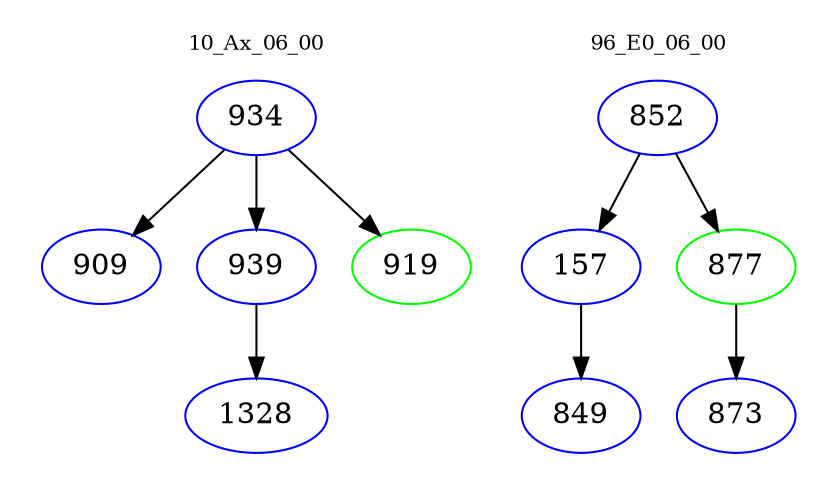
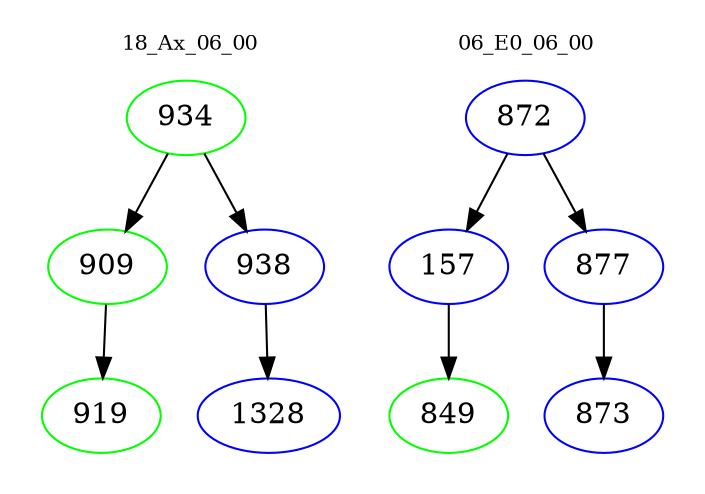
(256, 44) -> (190, 44)
(659, 44) -> (526, 44)
(256, 118) -> (186, 118)
(658, 118) -> (525, 118)
(327, 185) -> (105, 331)
(101, 267) -> (108, 267)
(256, 267) -> (265, 267)
(736, 267) -> (604, 267)
(581, 416) -> (449, 416)
